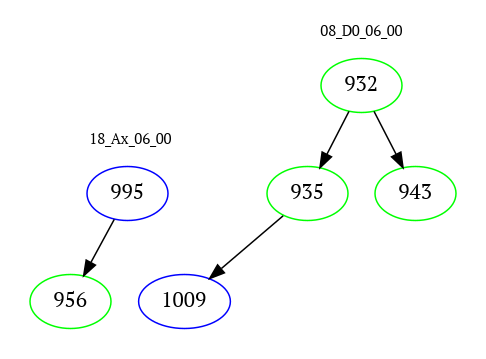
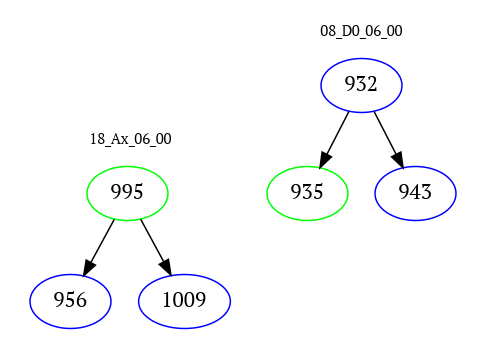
(362, 86) -> (362, 86)
(128, 194) -> (128, 194)
(416, 194) -> (416, 194)
(252, 242) -> (152, 240)
(70, 302) -> (70, 302)
